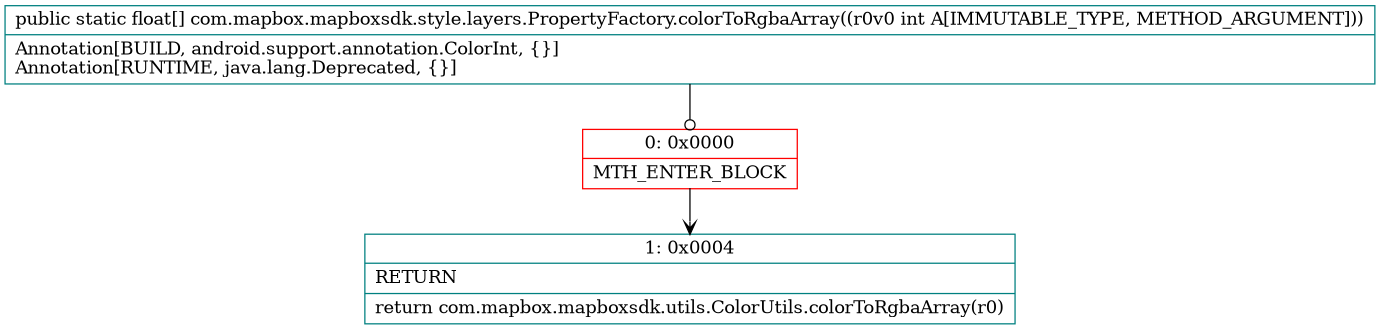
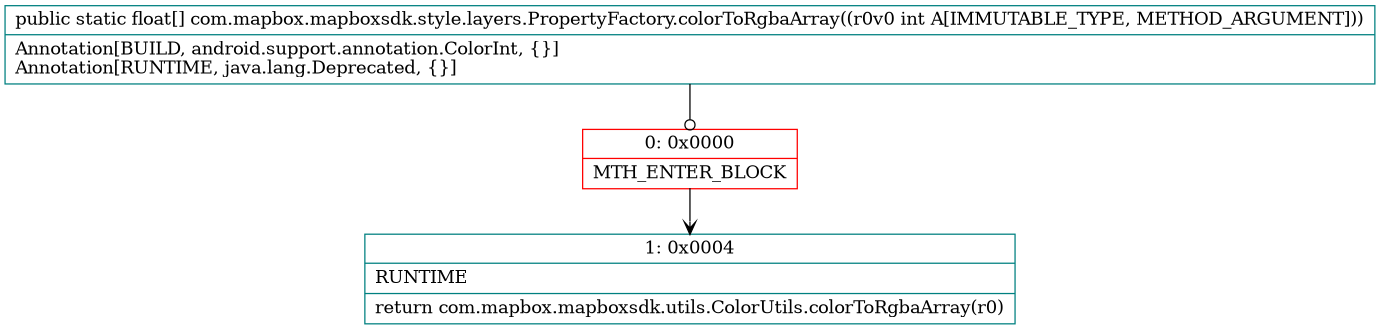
(416, 278) -> (422, 278)
